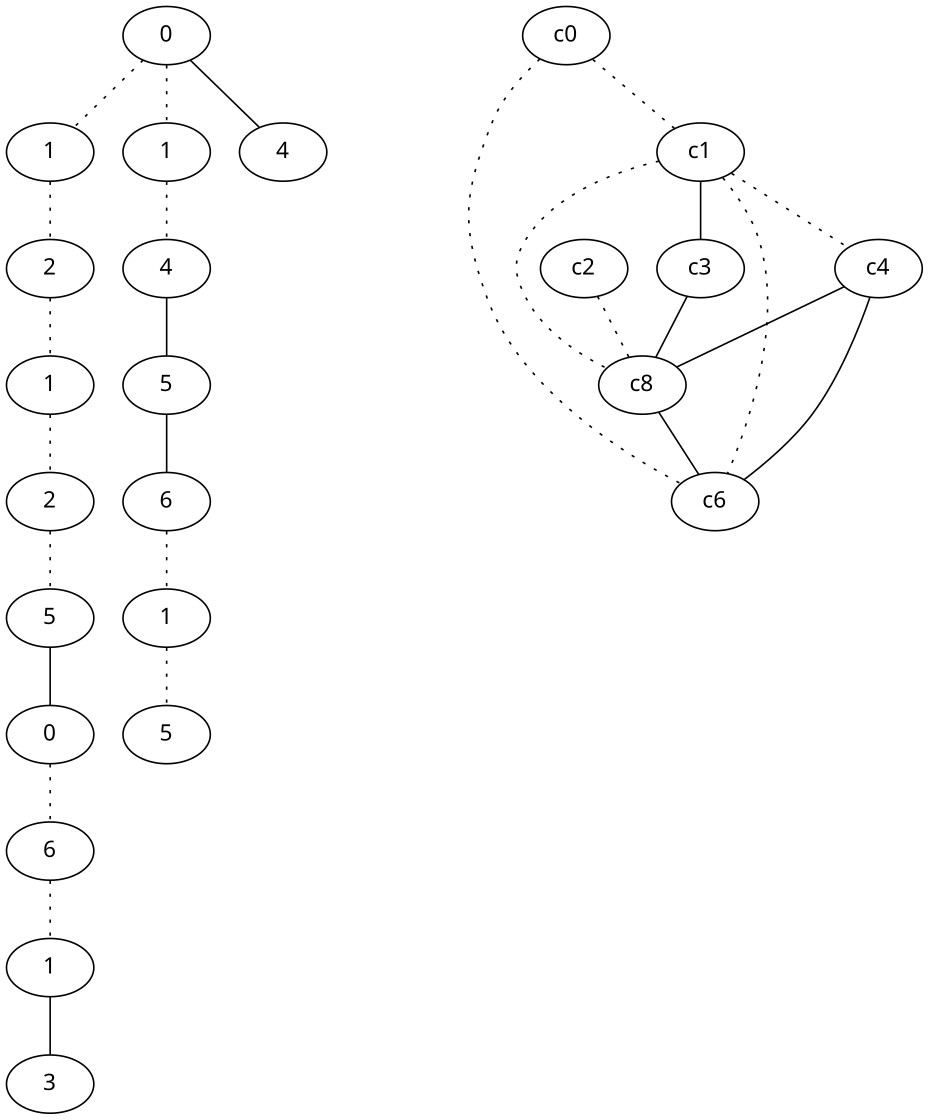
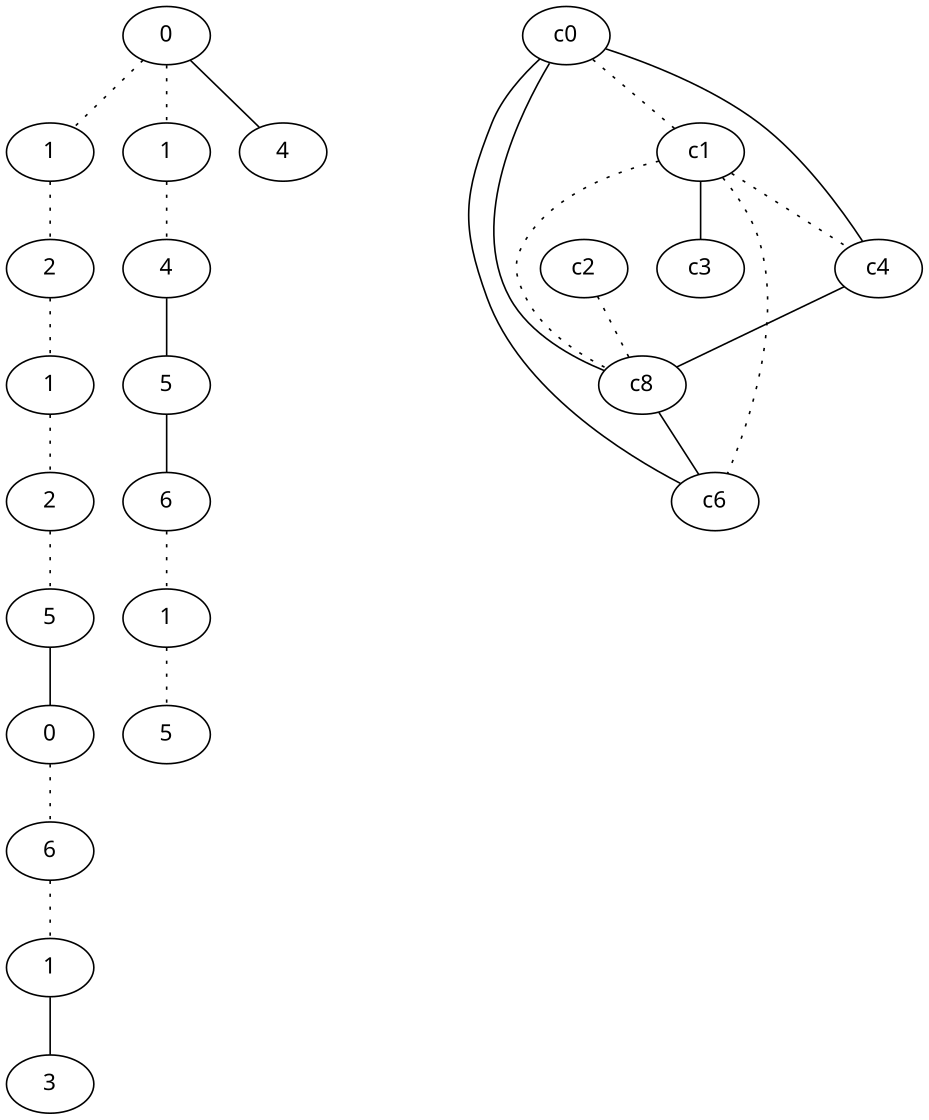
(490, 303) -> (490, 303)
(671, 327) -> (494, 237)
(822, 399) -> (754, 119)
